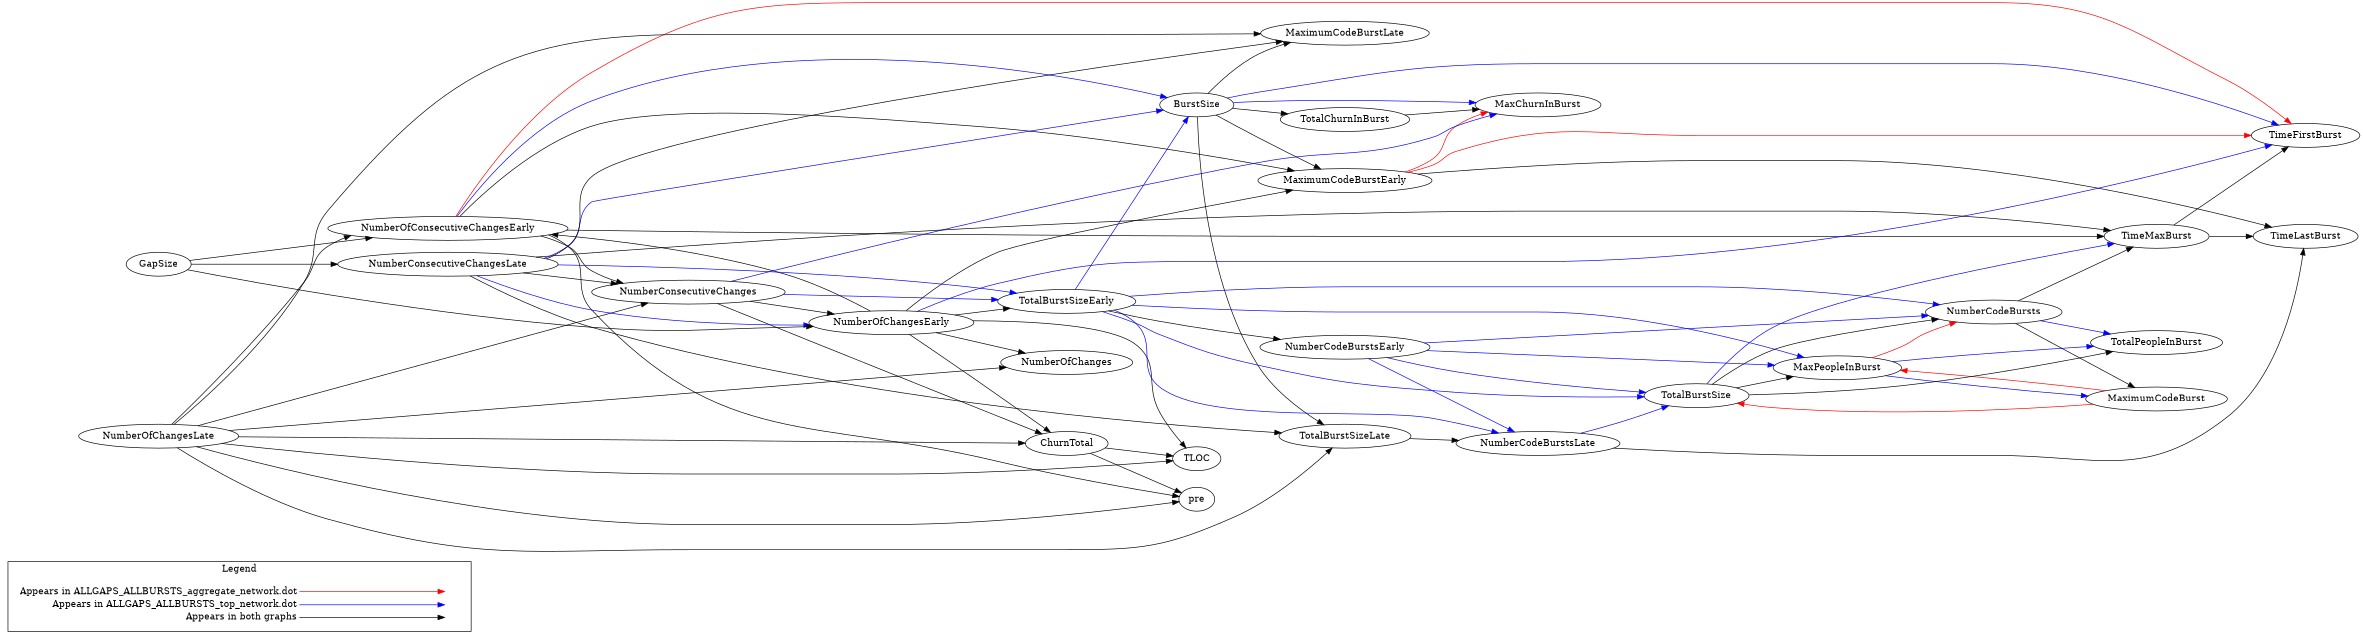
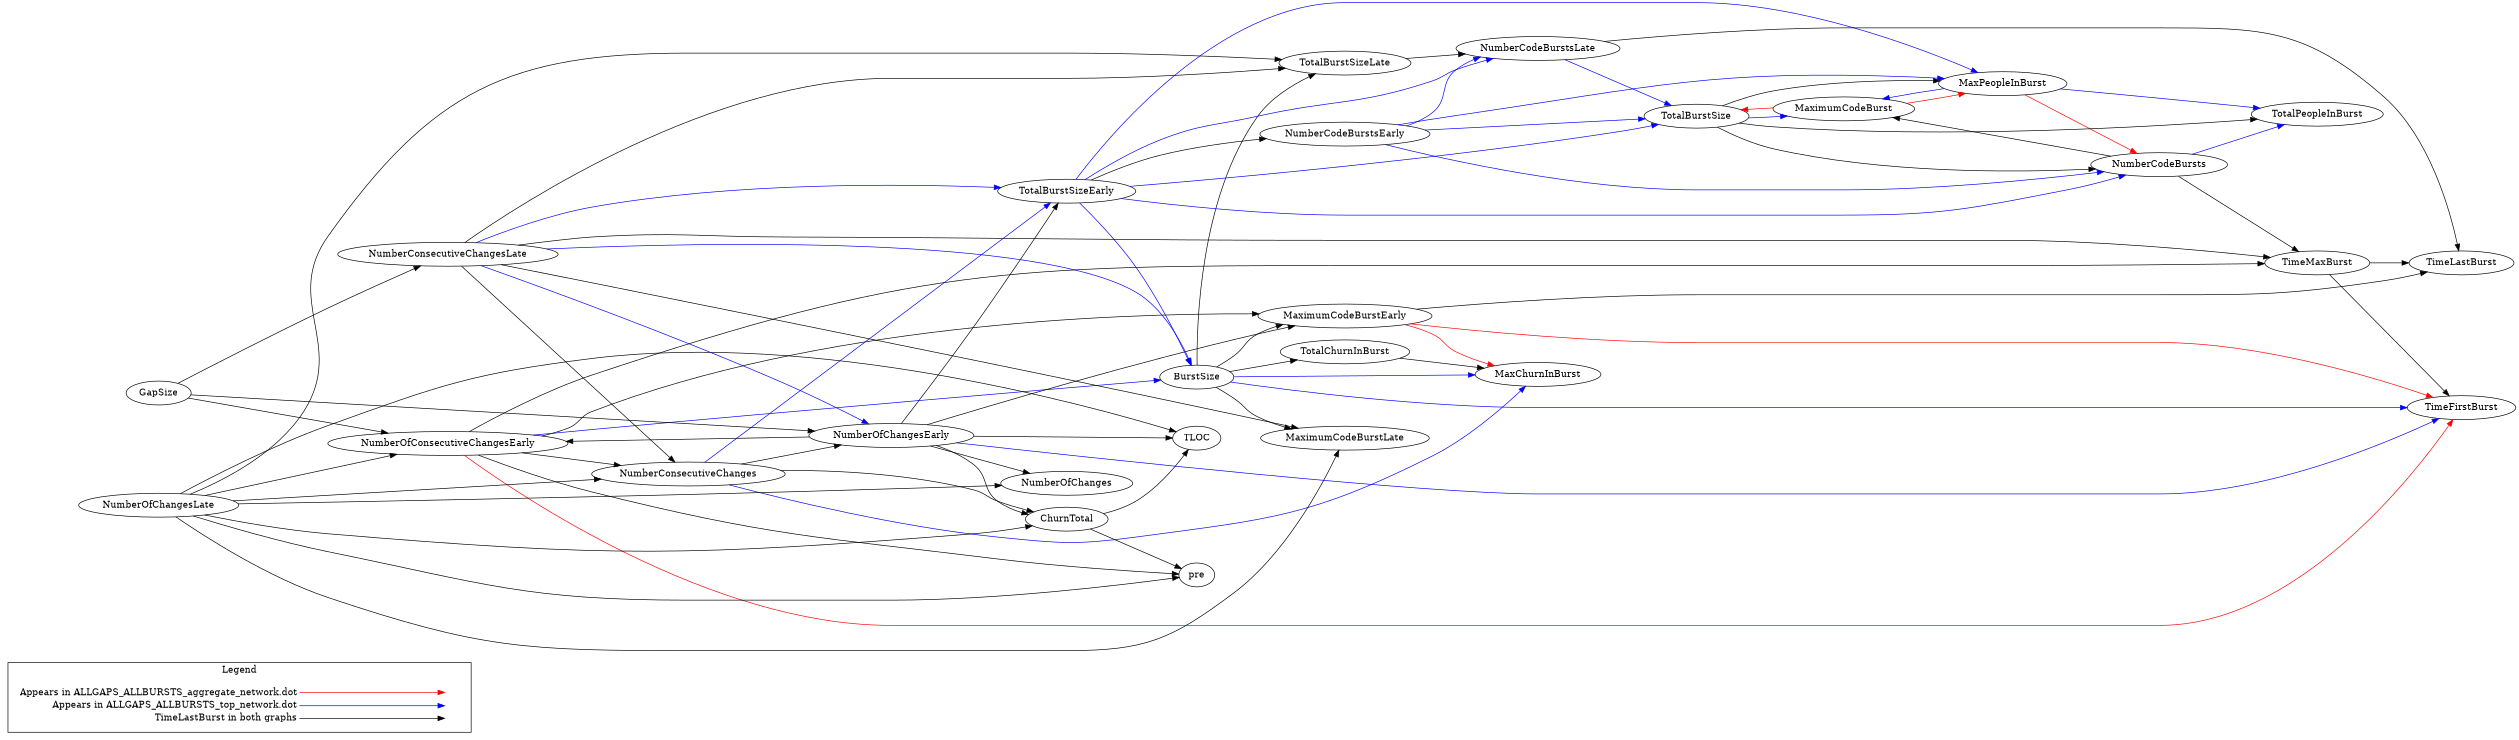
(1896, 288) -> (1764, 117)
(242, 617) -> (226, 718)
